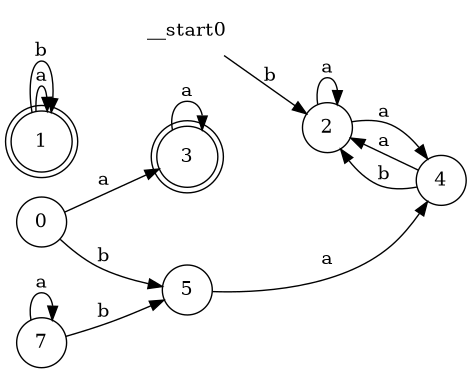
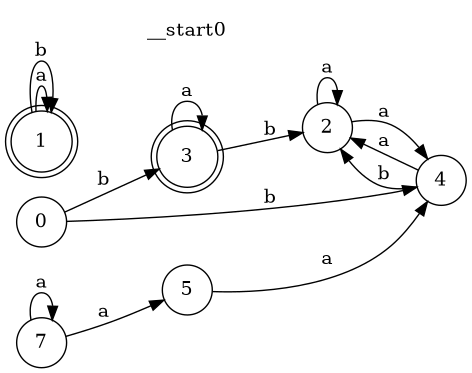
(260, 81) -> (253, 143)
(104, 180) -> (104, 180)
(101, 268) -> (235, 212)
(104, 311) -> (104, 311)
